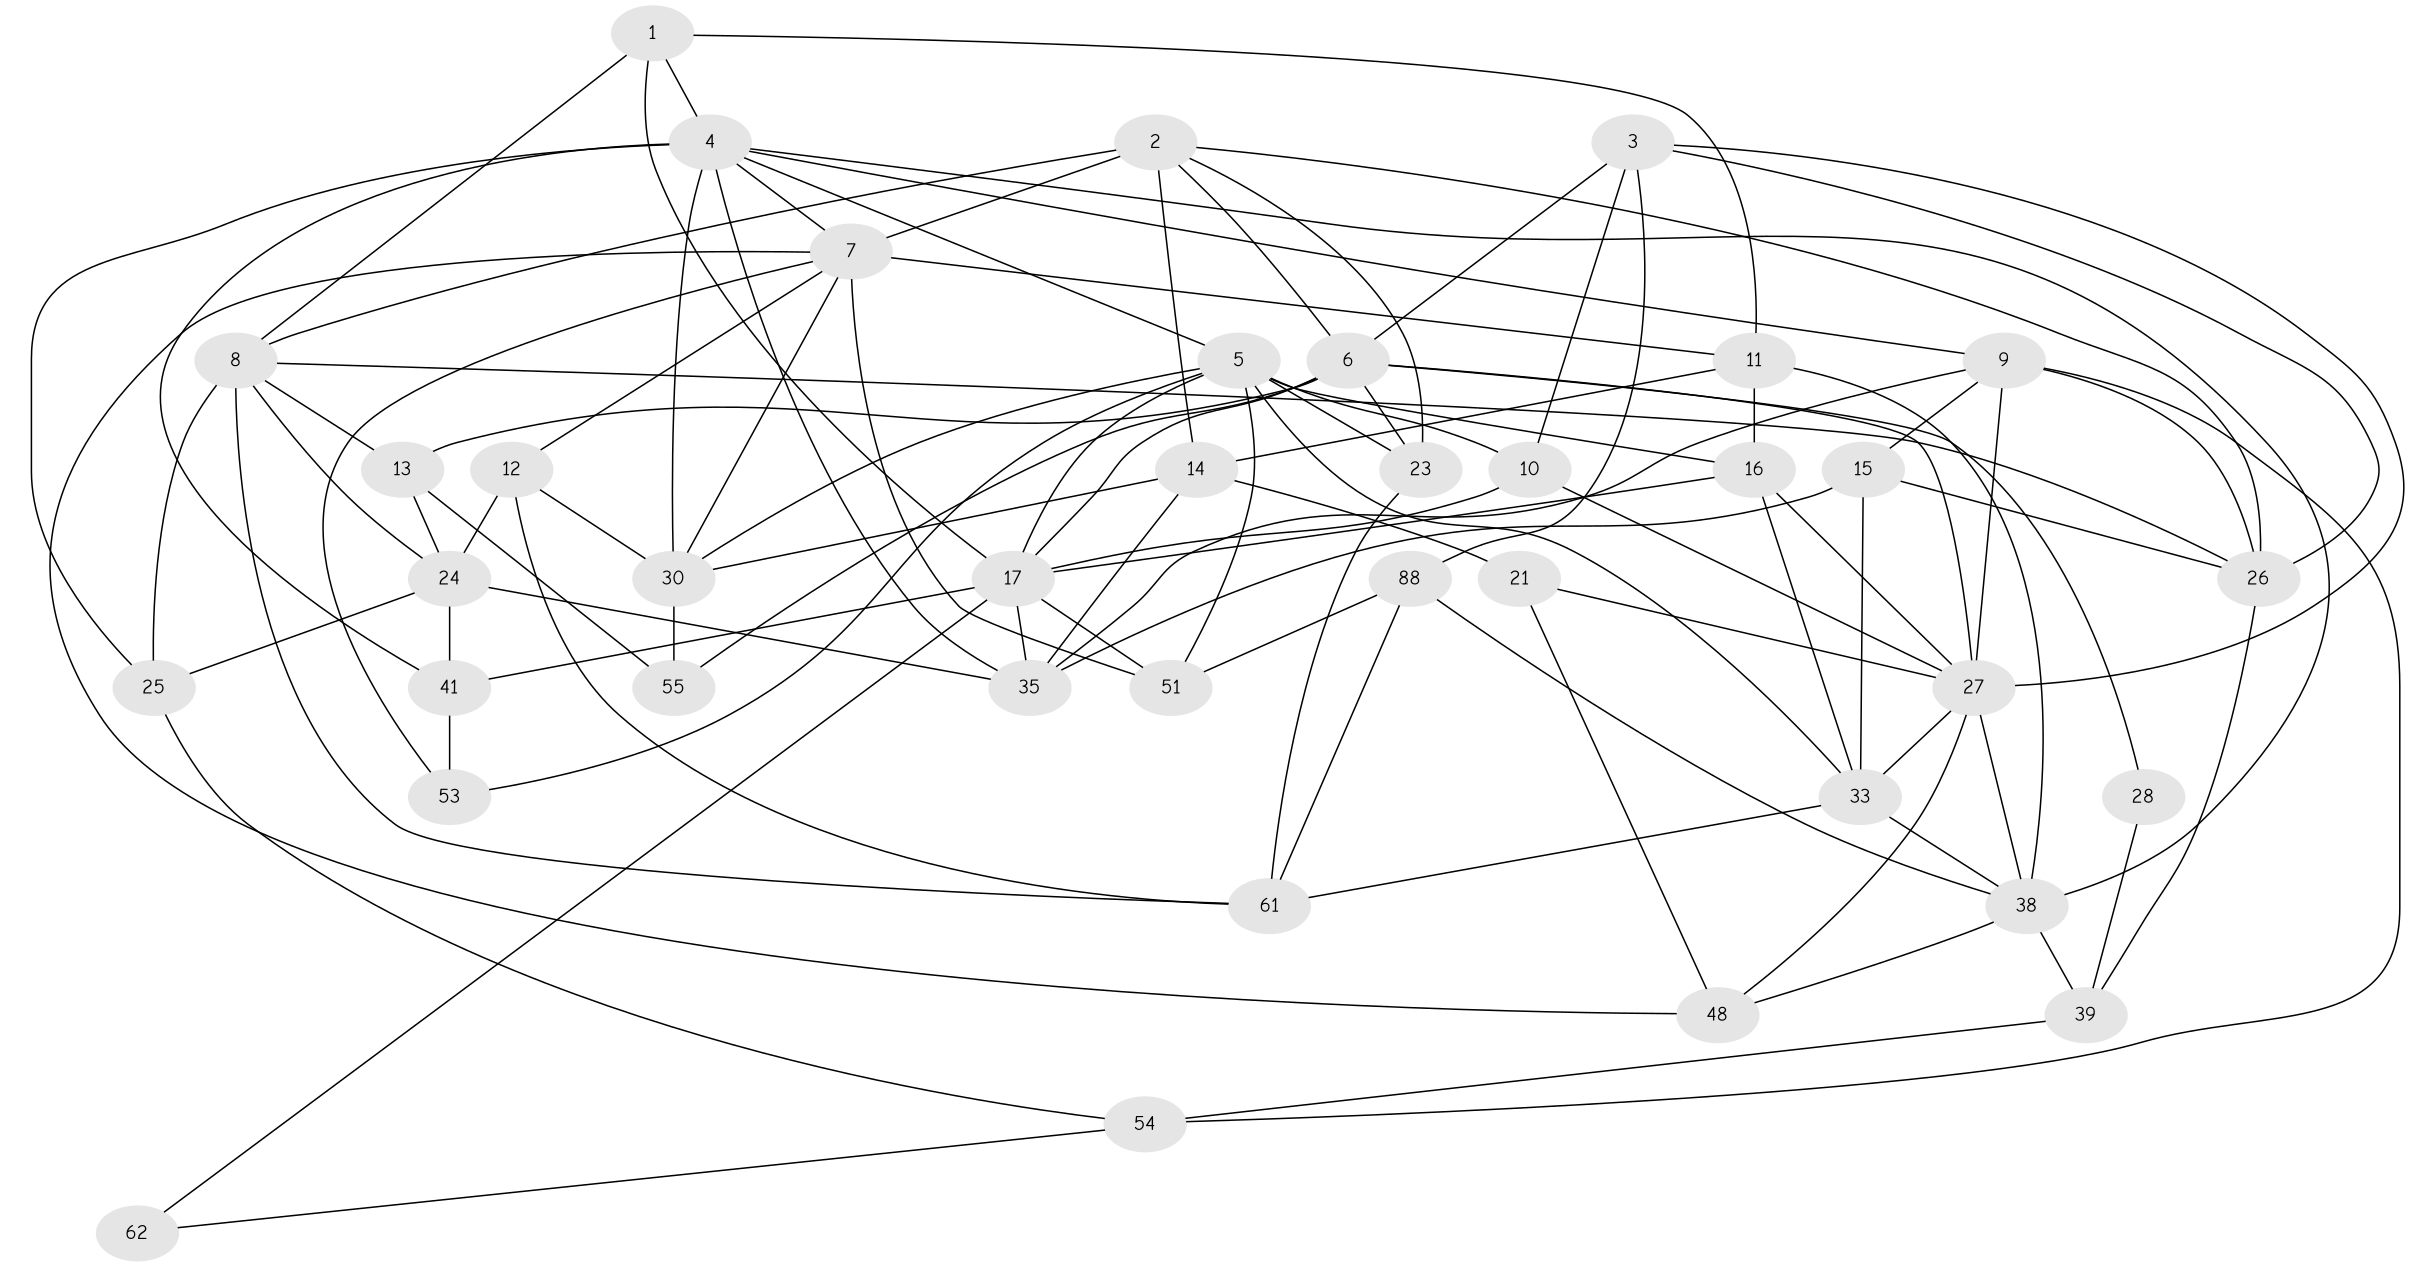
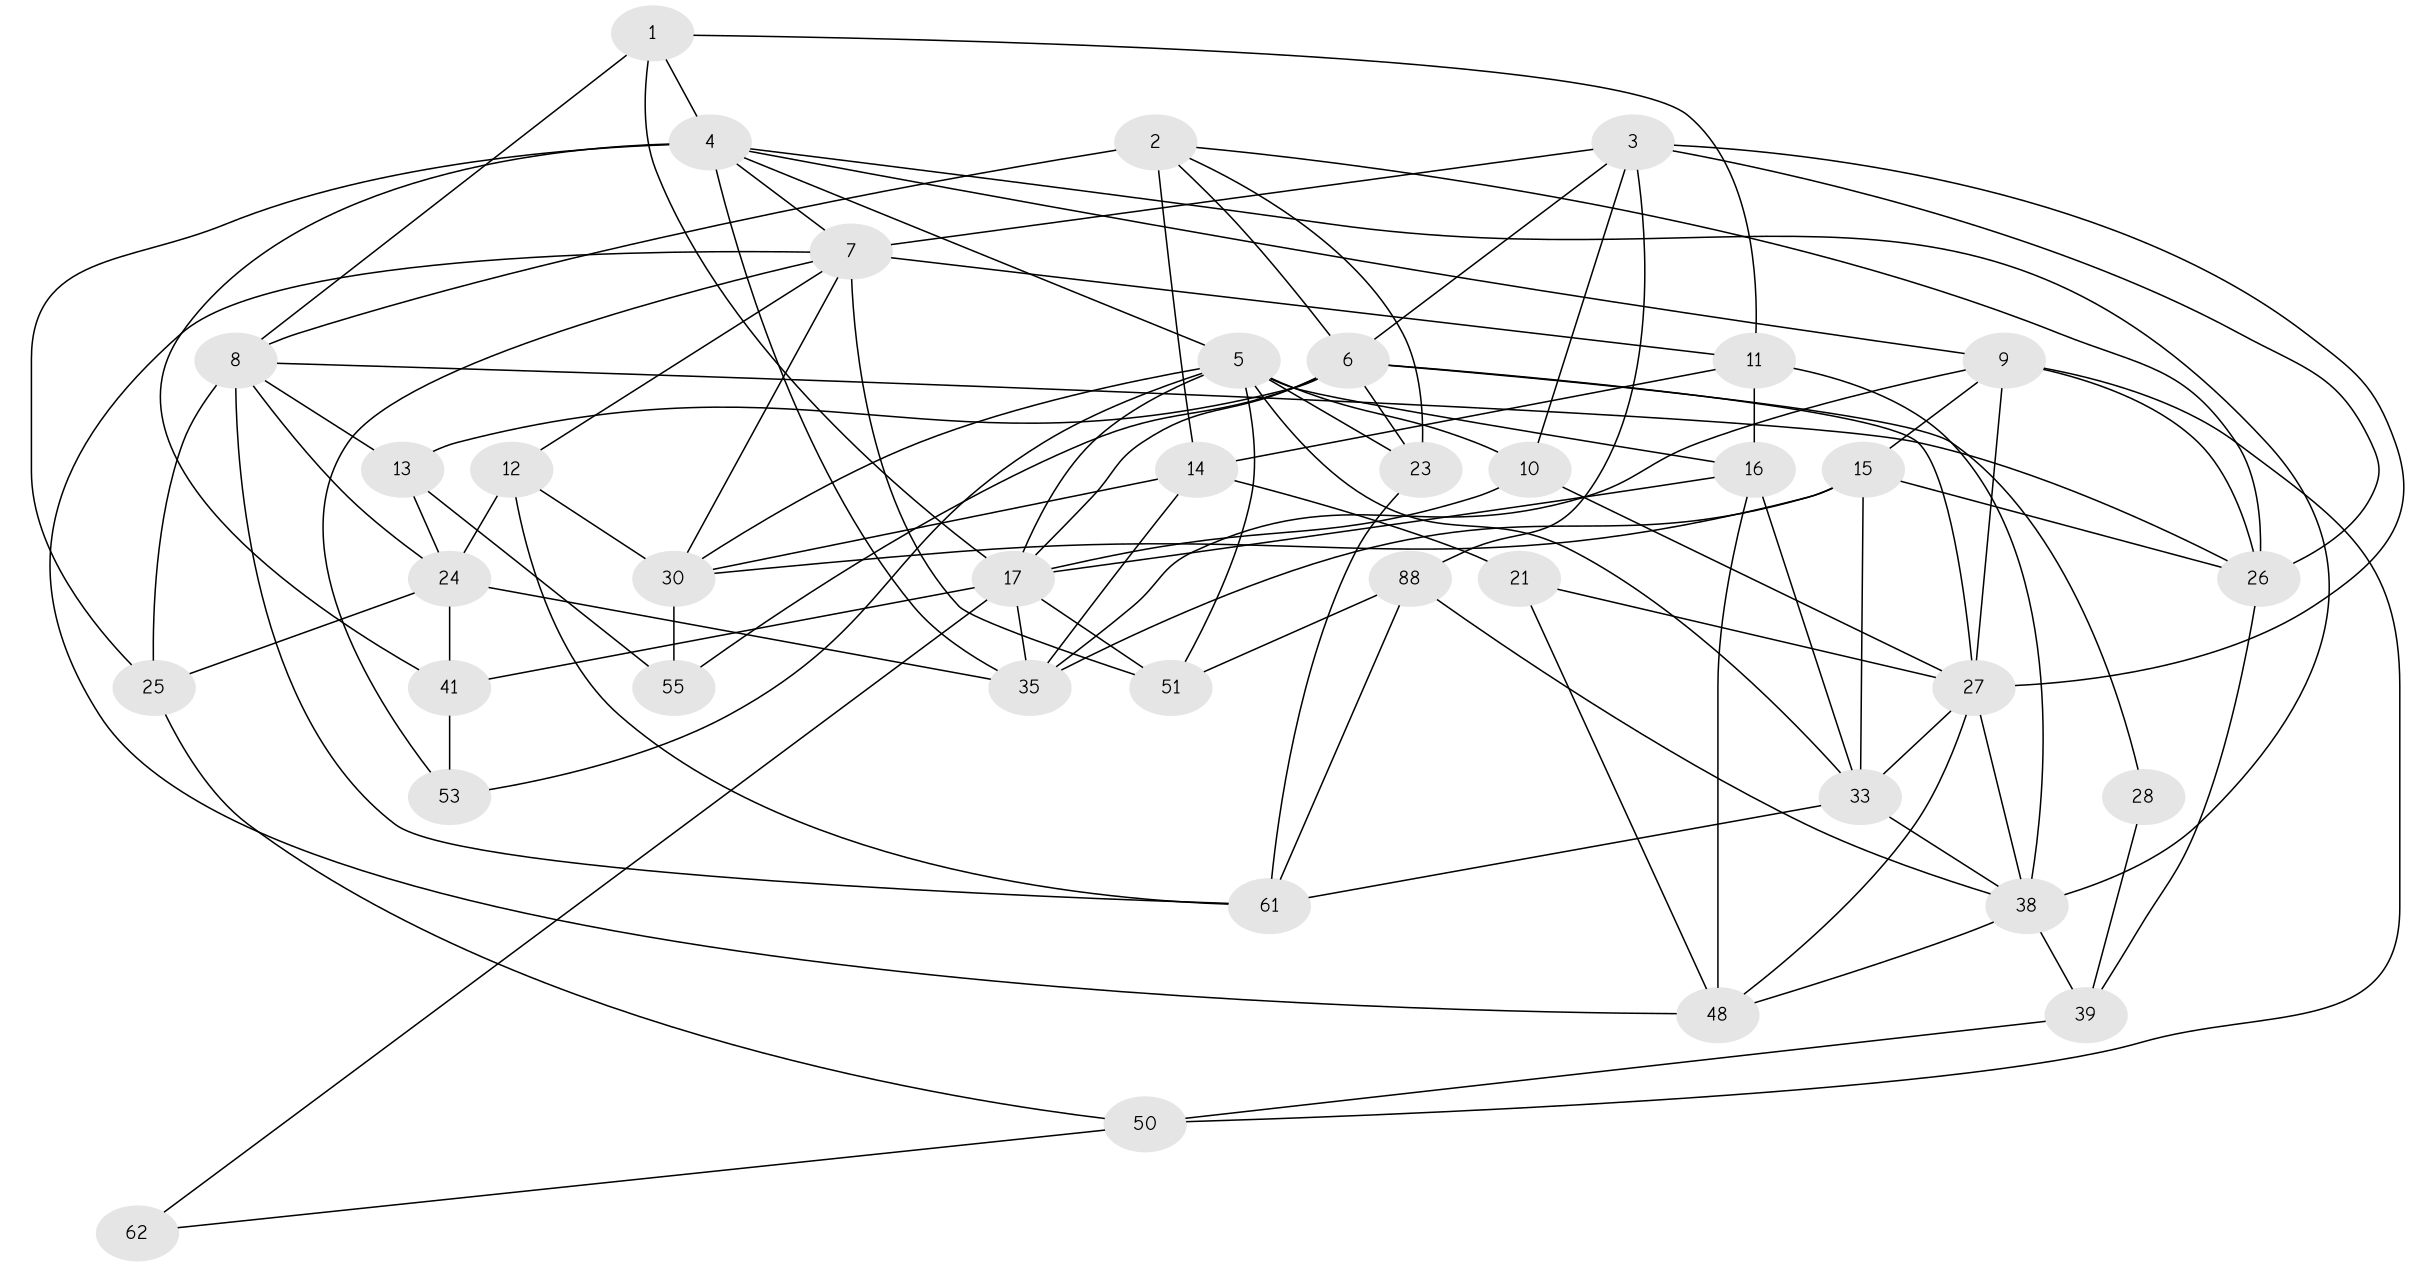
(980, 205) -> (1242, 197)
(677, 350) -> (1304, 547)
(1873, 587) -> (1718, 741)
(1145, 1124) -> (1145, 1124)
